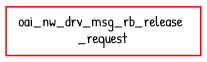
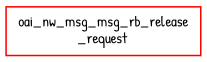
(103, 31) -> (103, 31)
